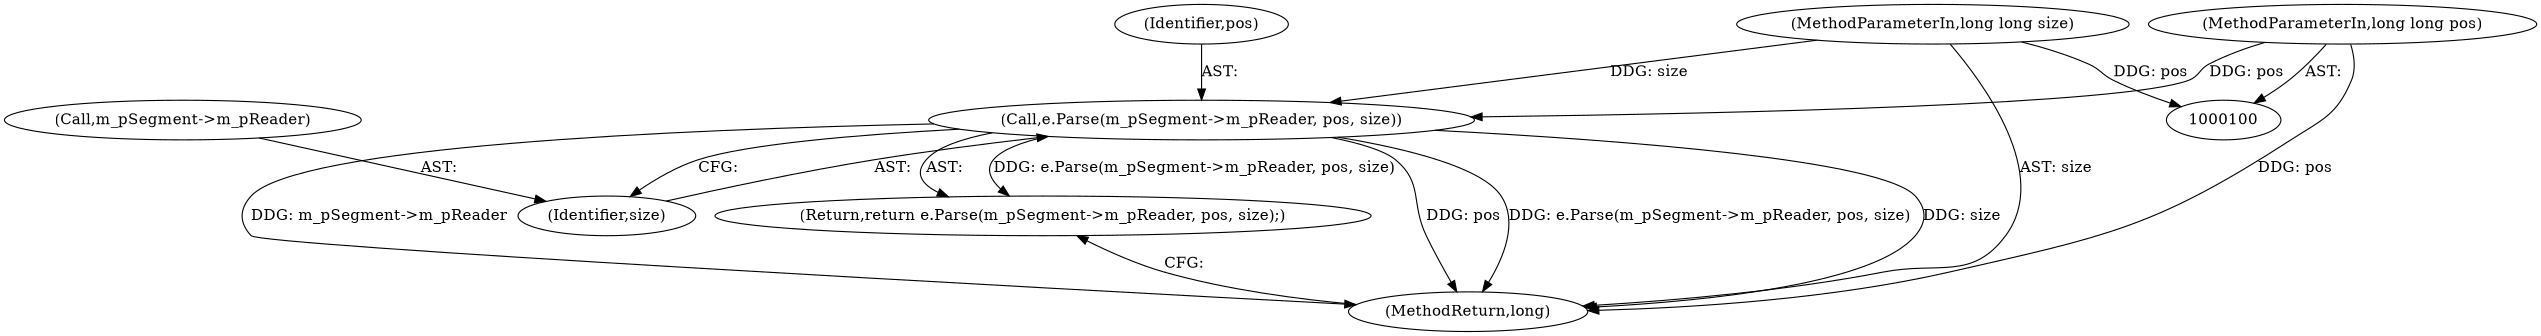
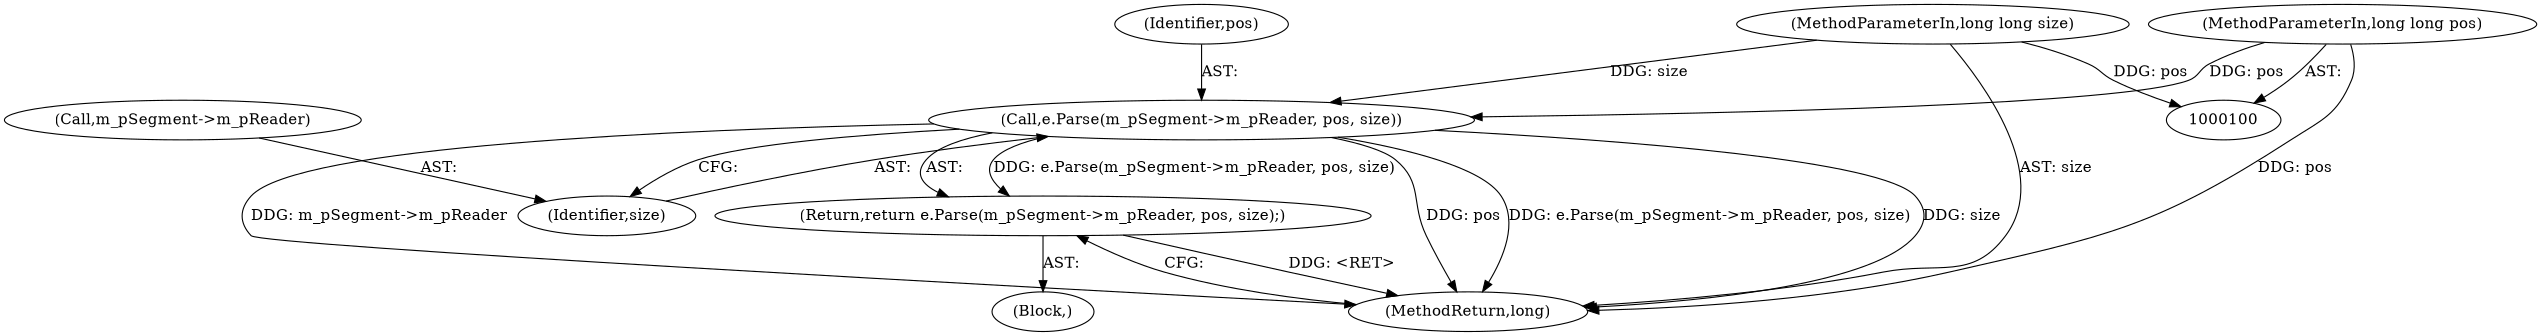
none -> (1255, 265)
none -> (1043, 312)
